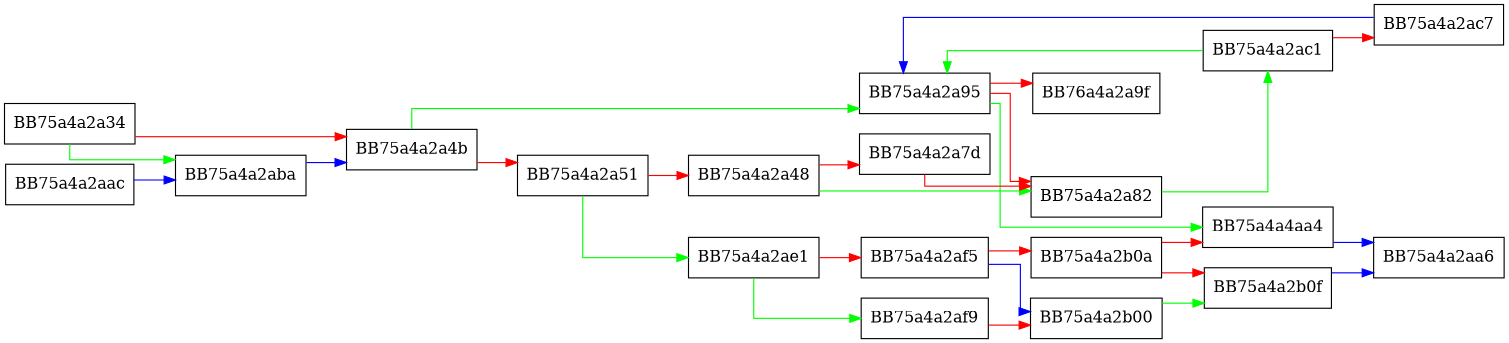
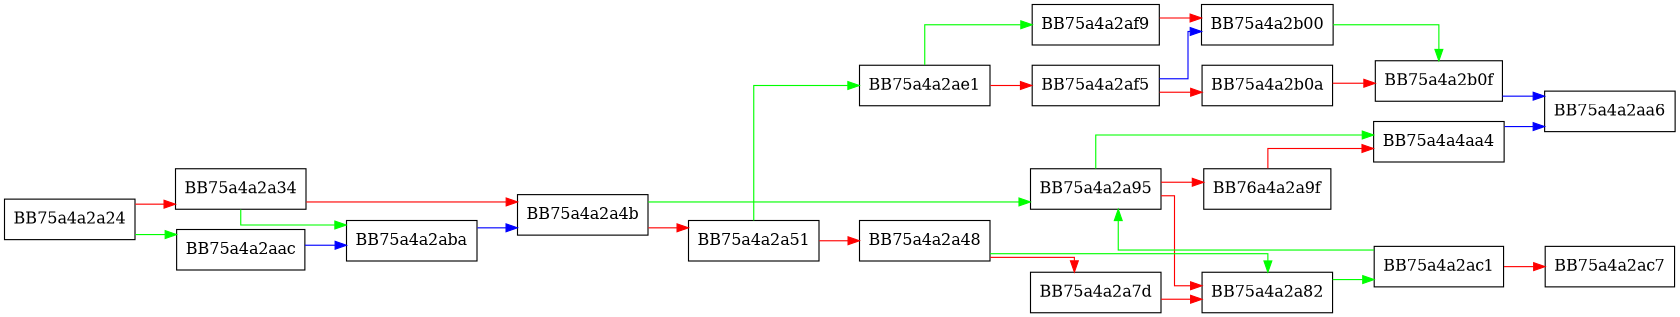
(1116, 17) -> none
none -> (70, 219)
(1176, 242) -> (1305, 148)
